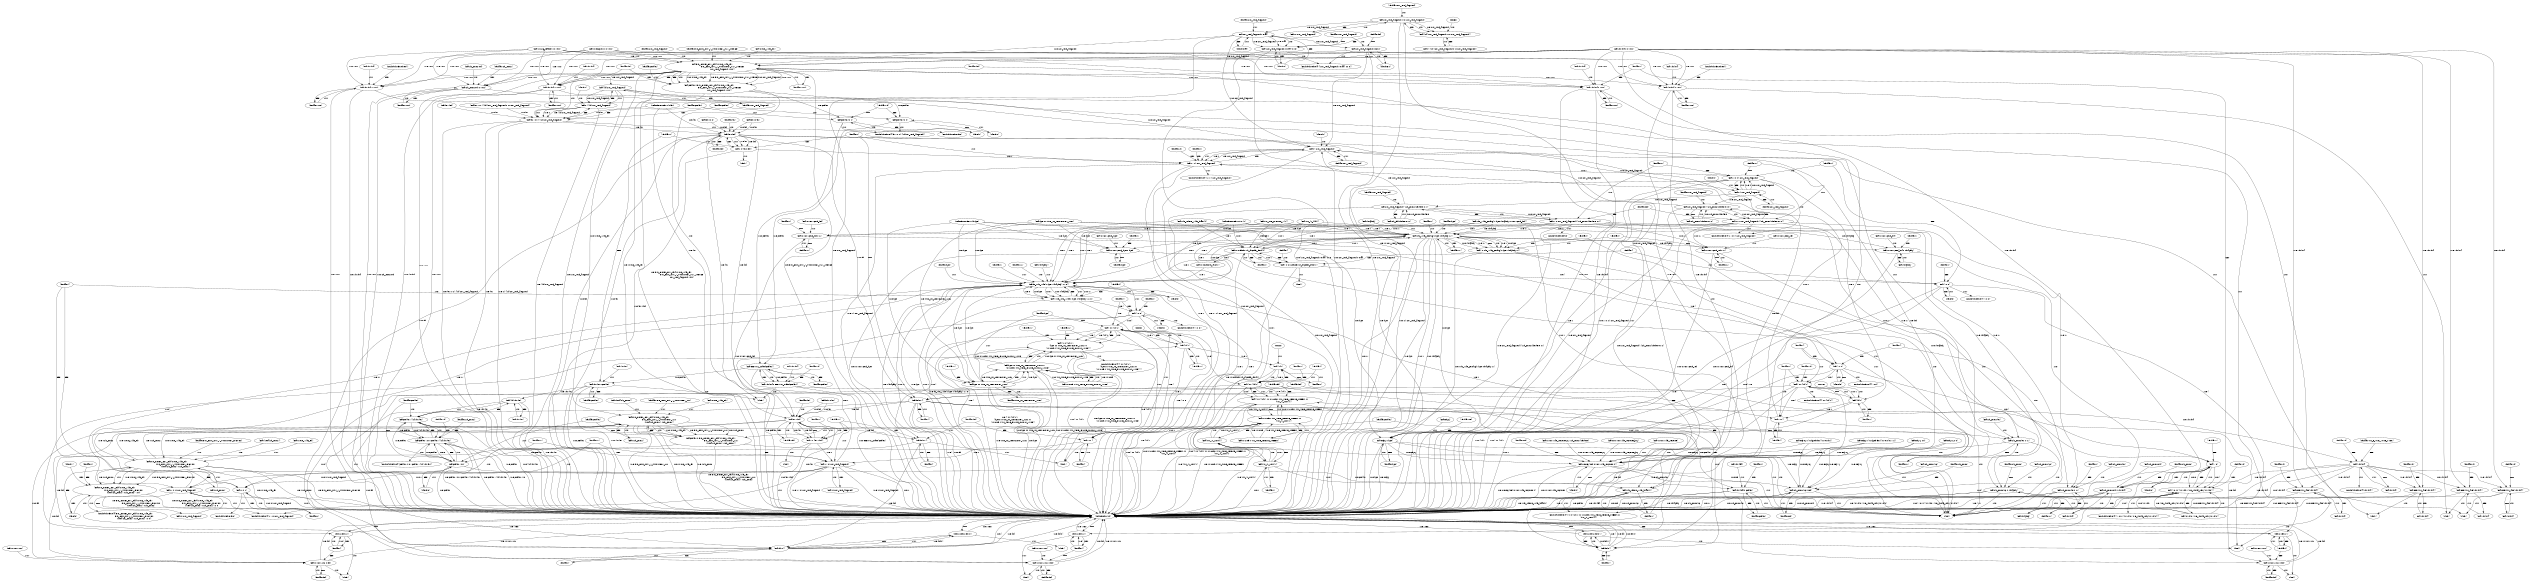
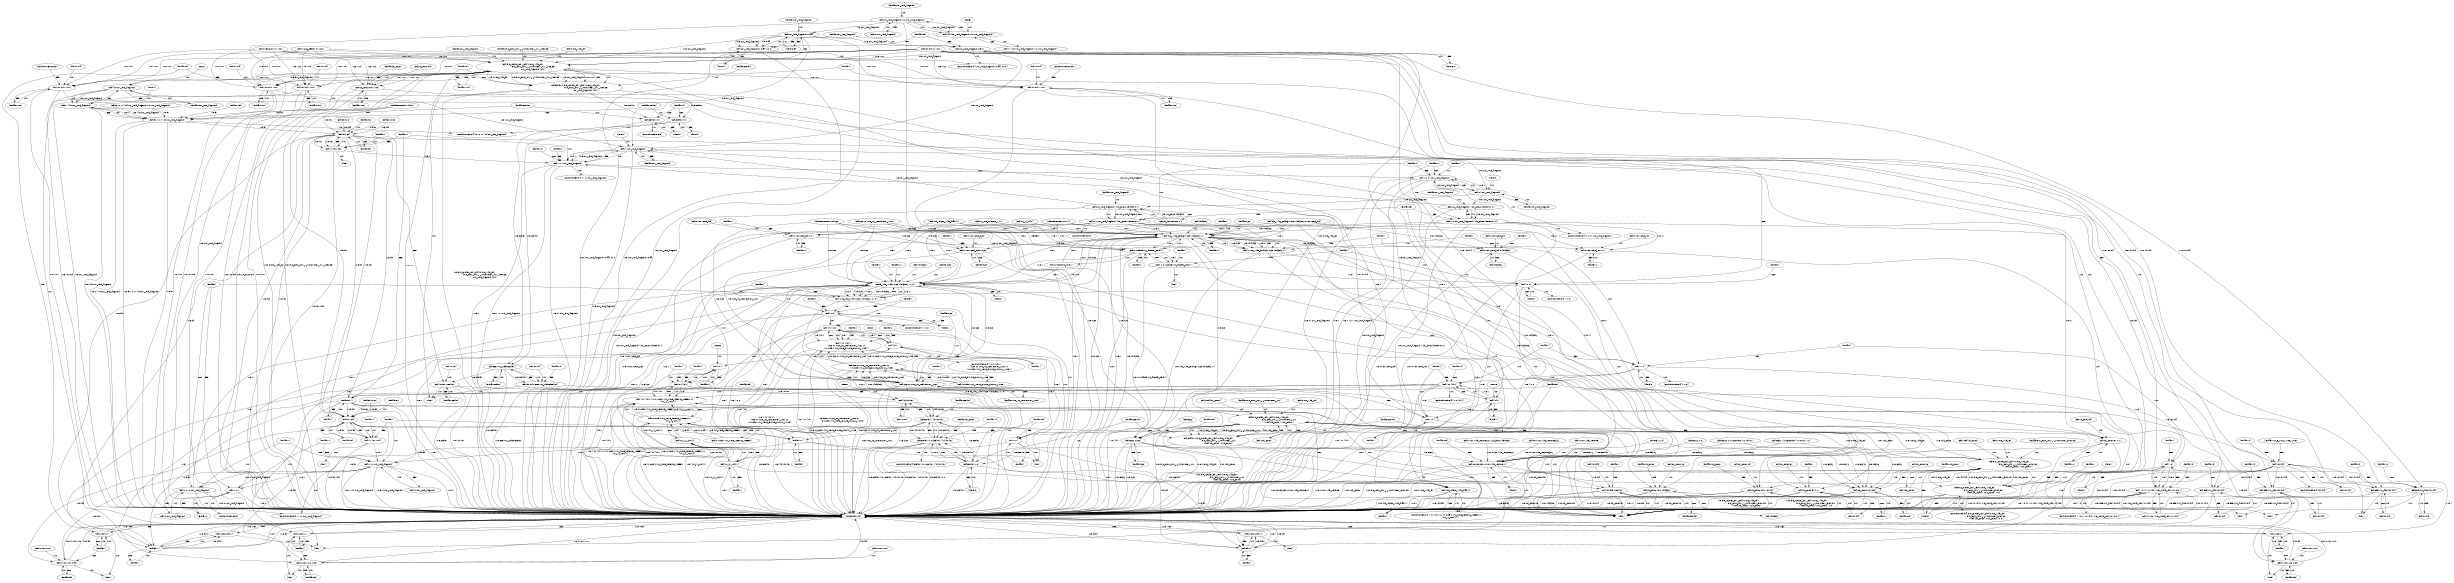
none -> (201, 67)
(1700, 221) -> none
none -> (845, 384)
